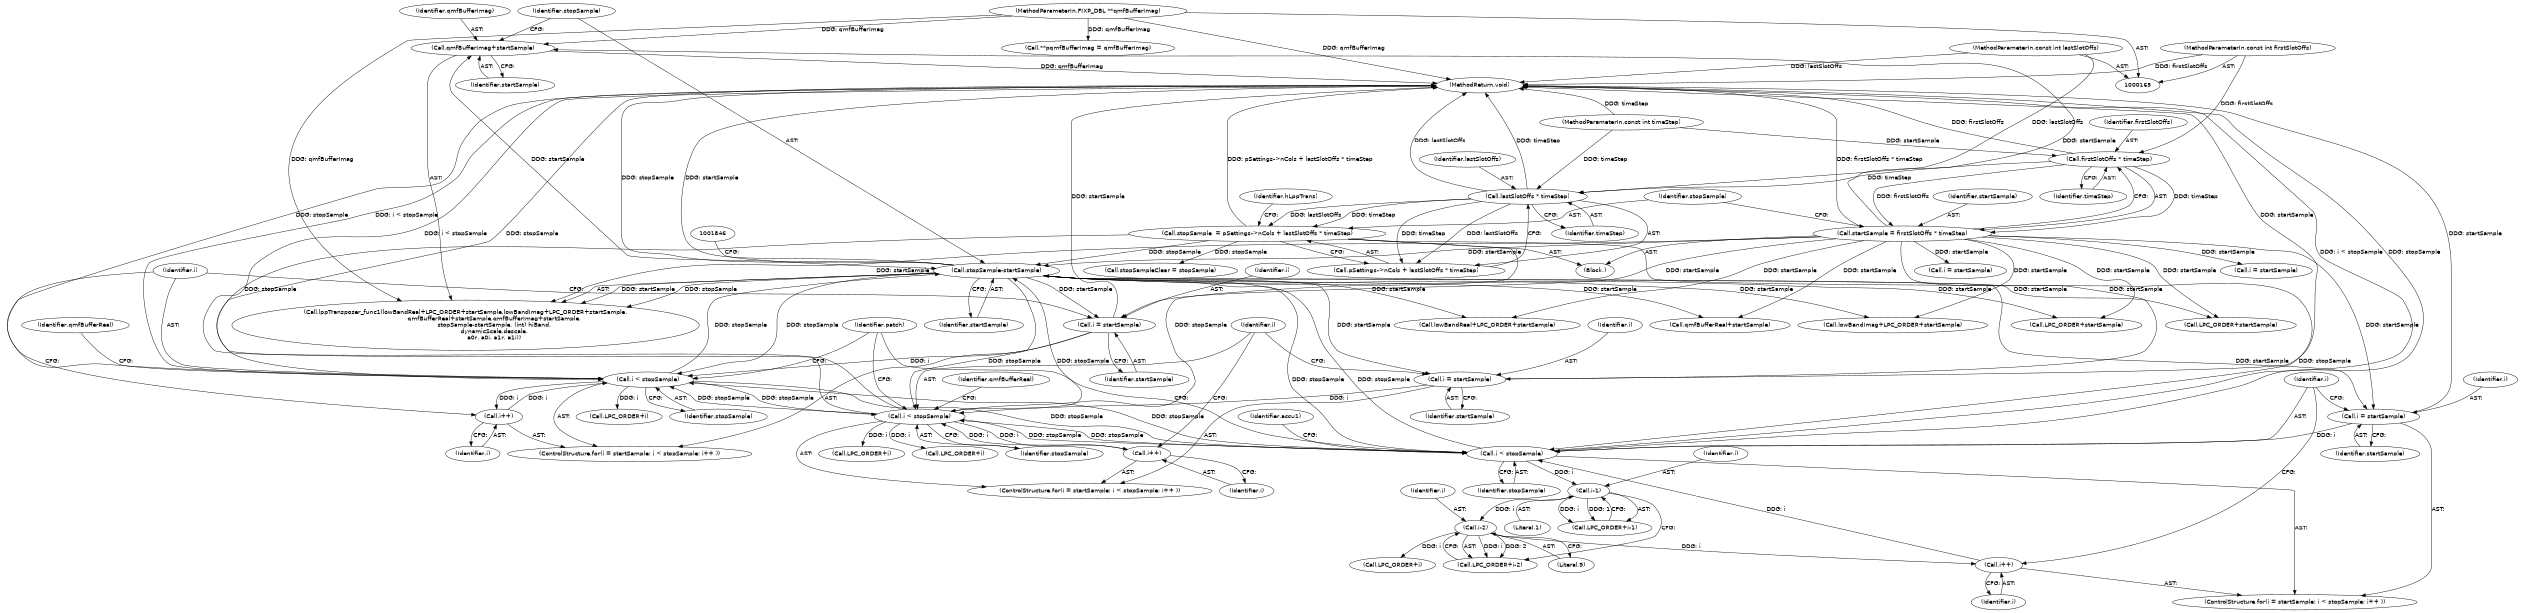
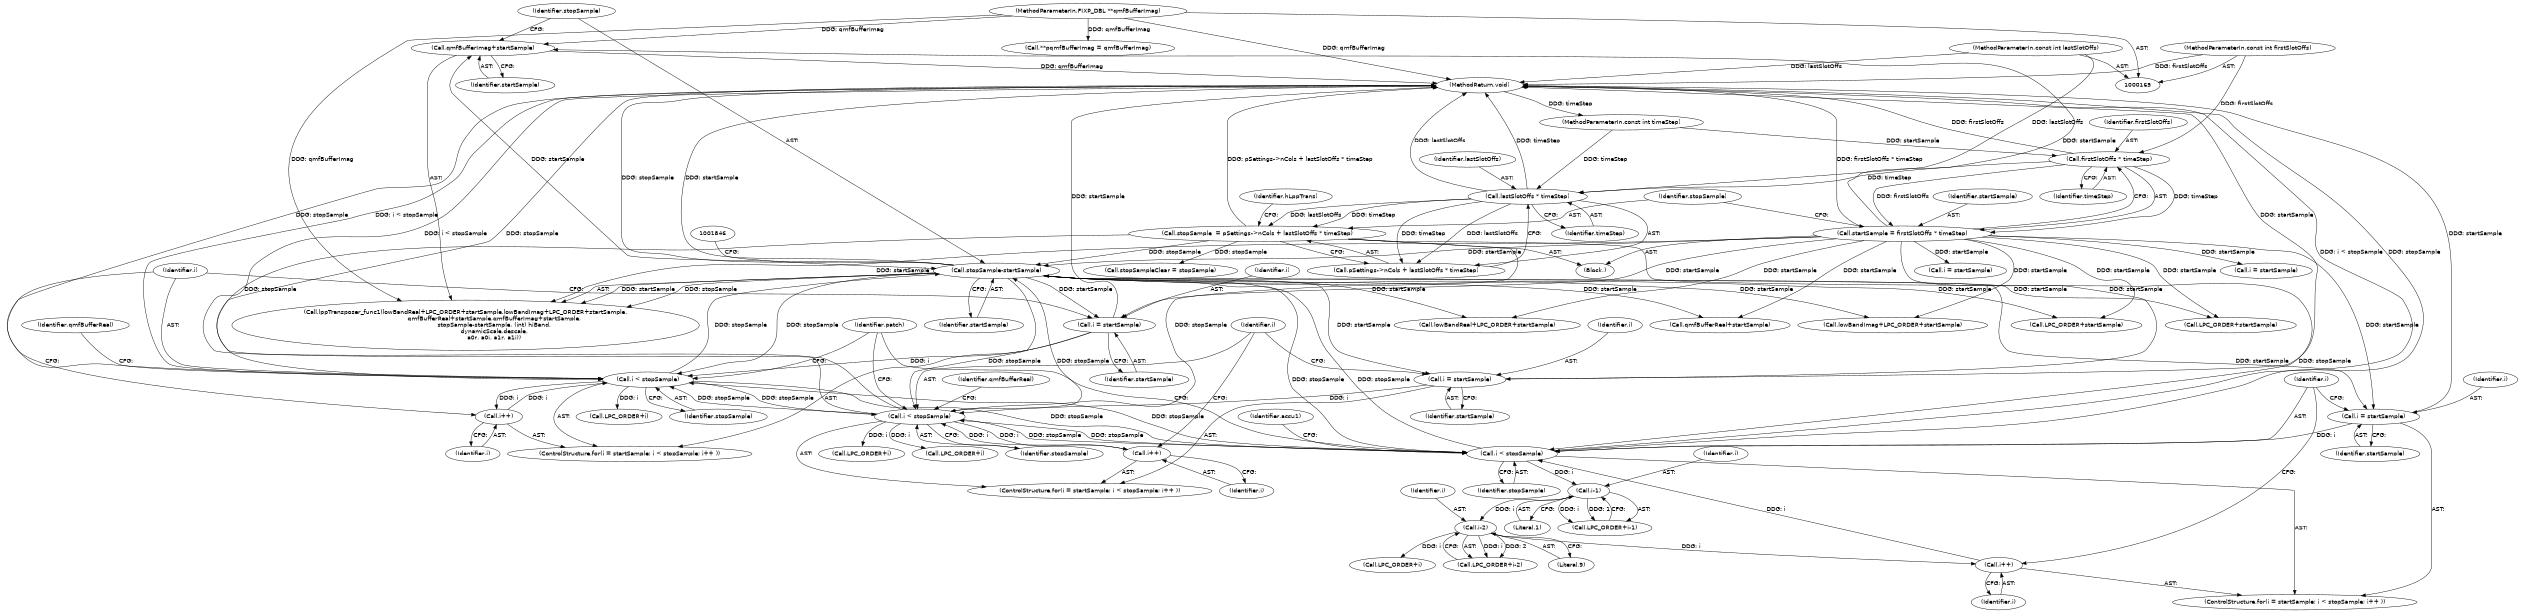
(455, 11) -> none
(1571, 95) -> (1541, 104)
(1632, 542) -> (1550, 503)
